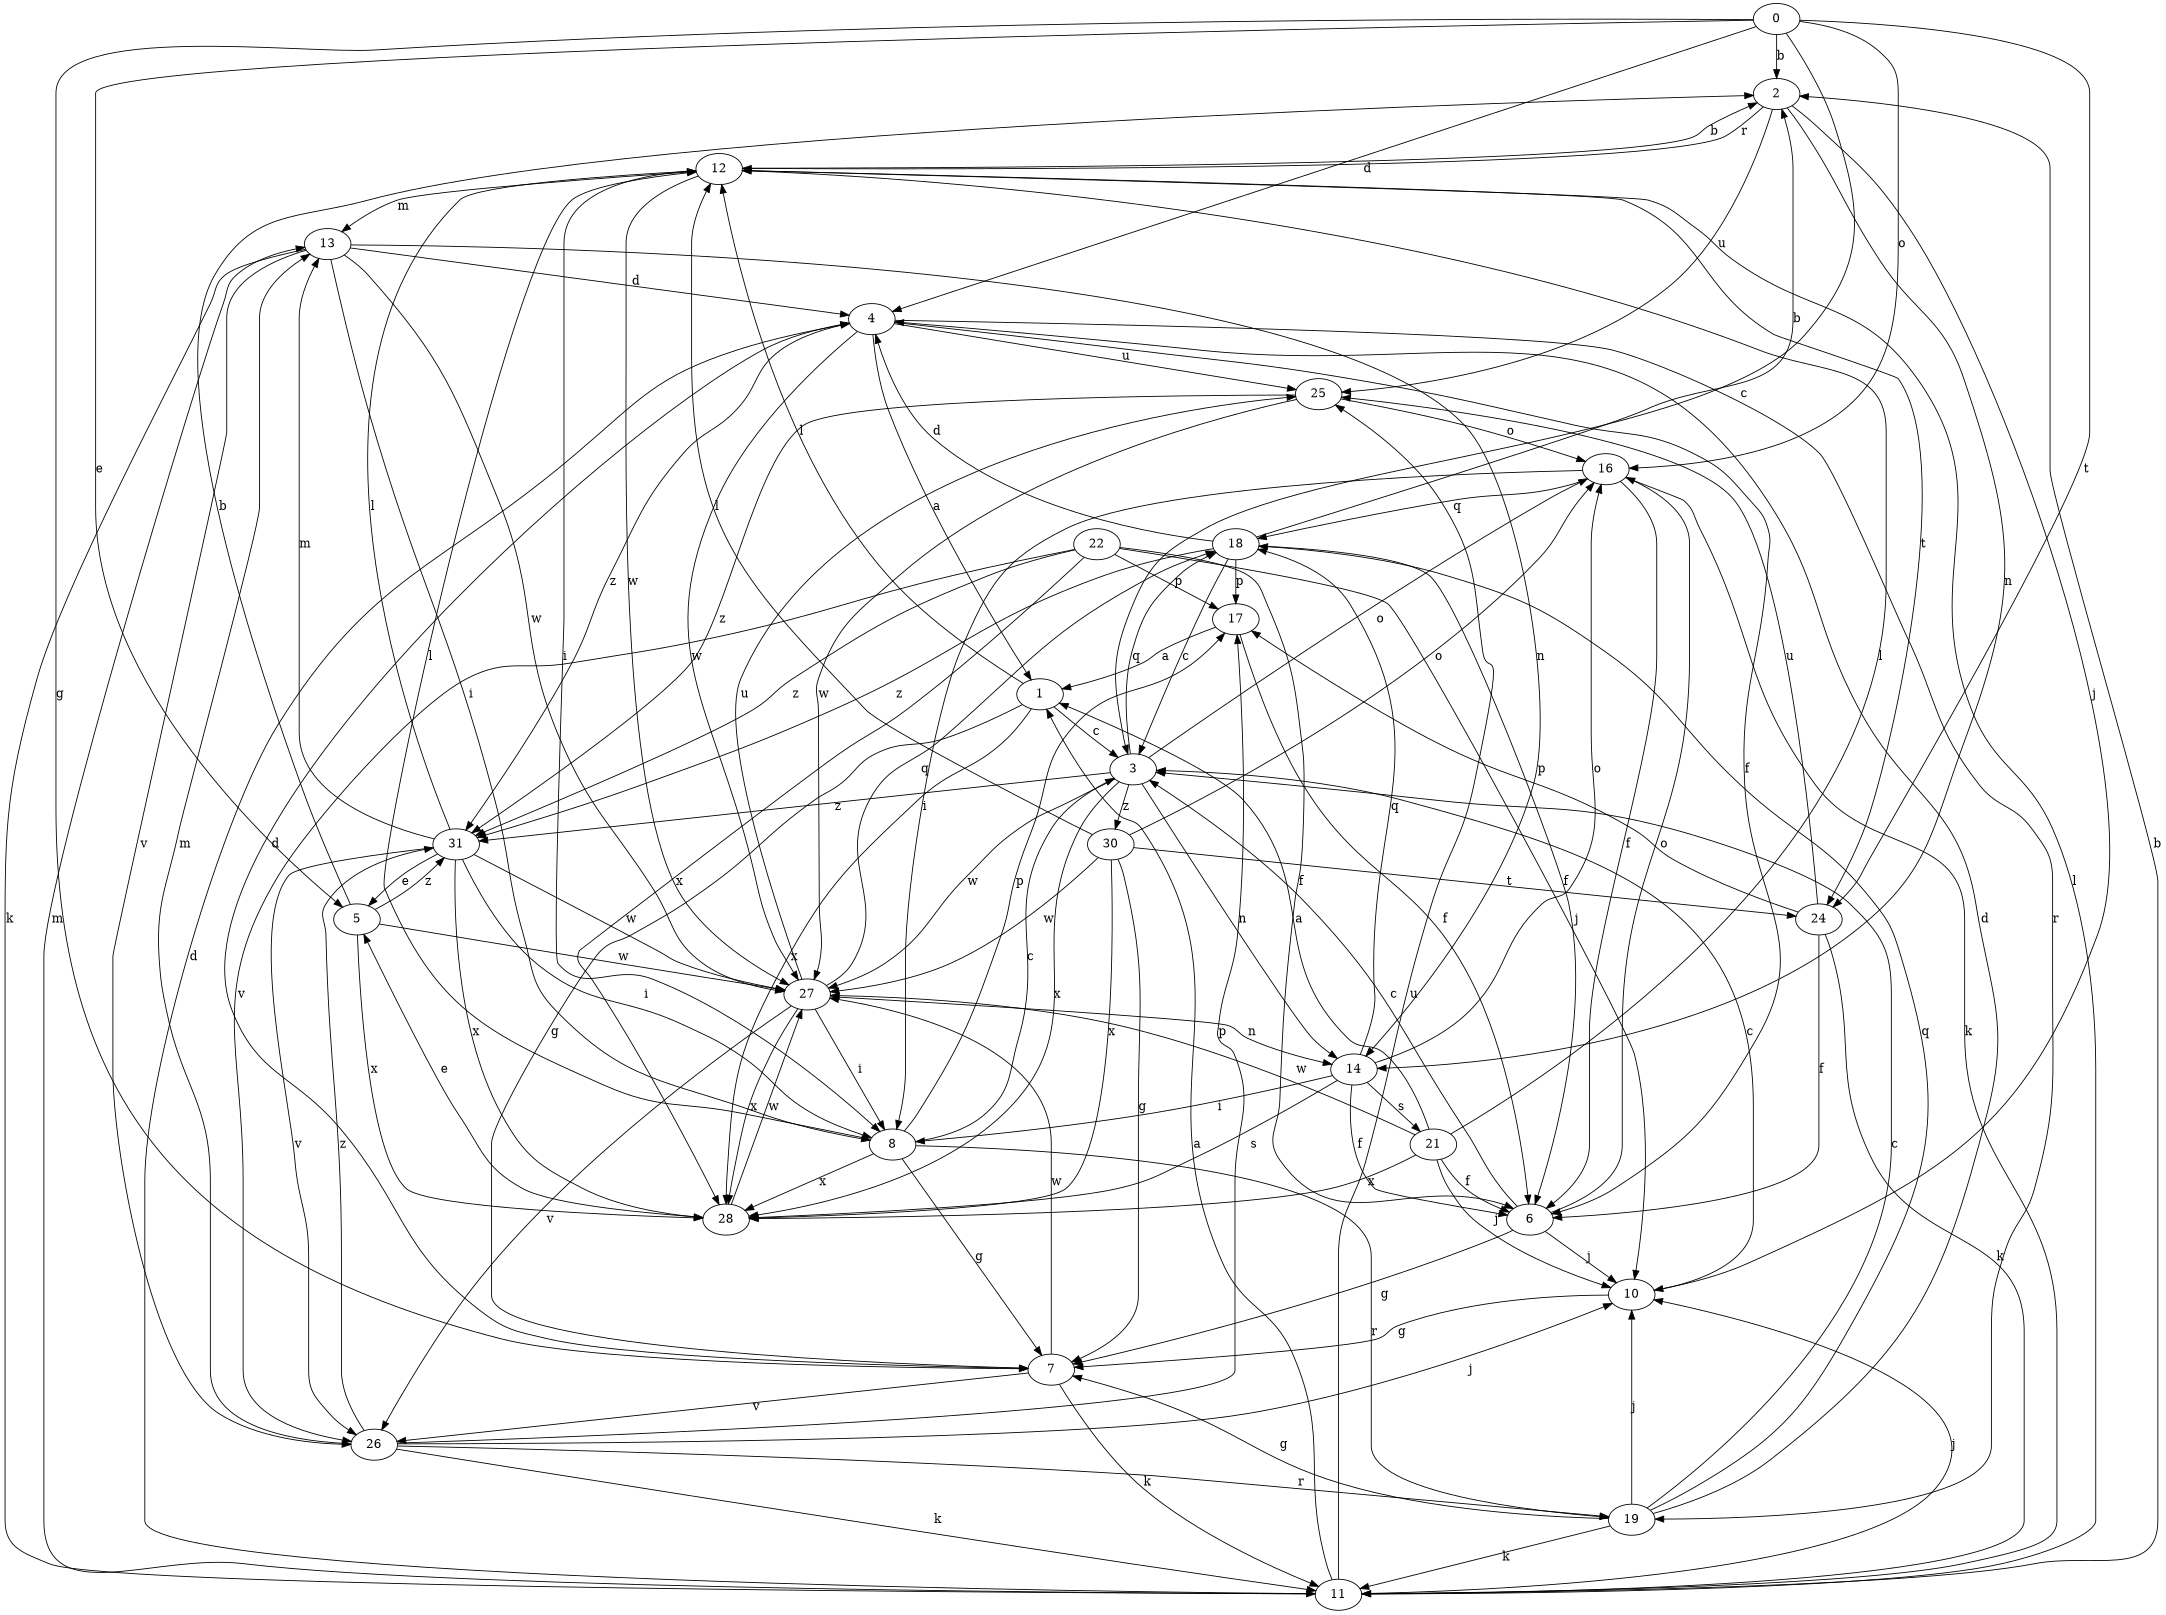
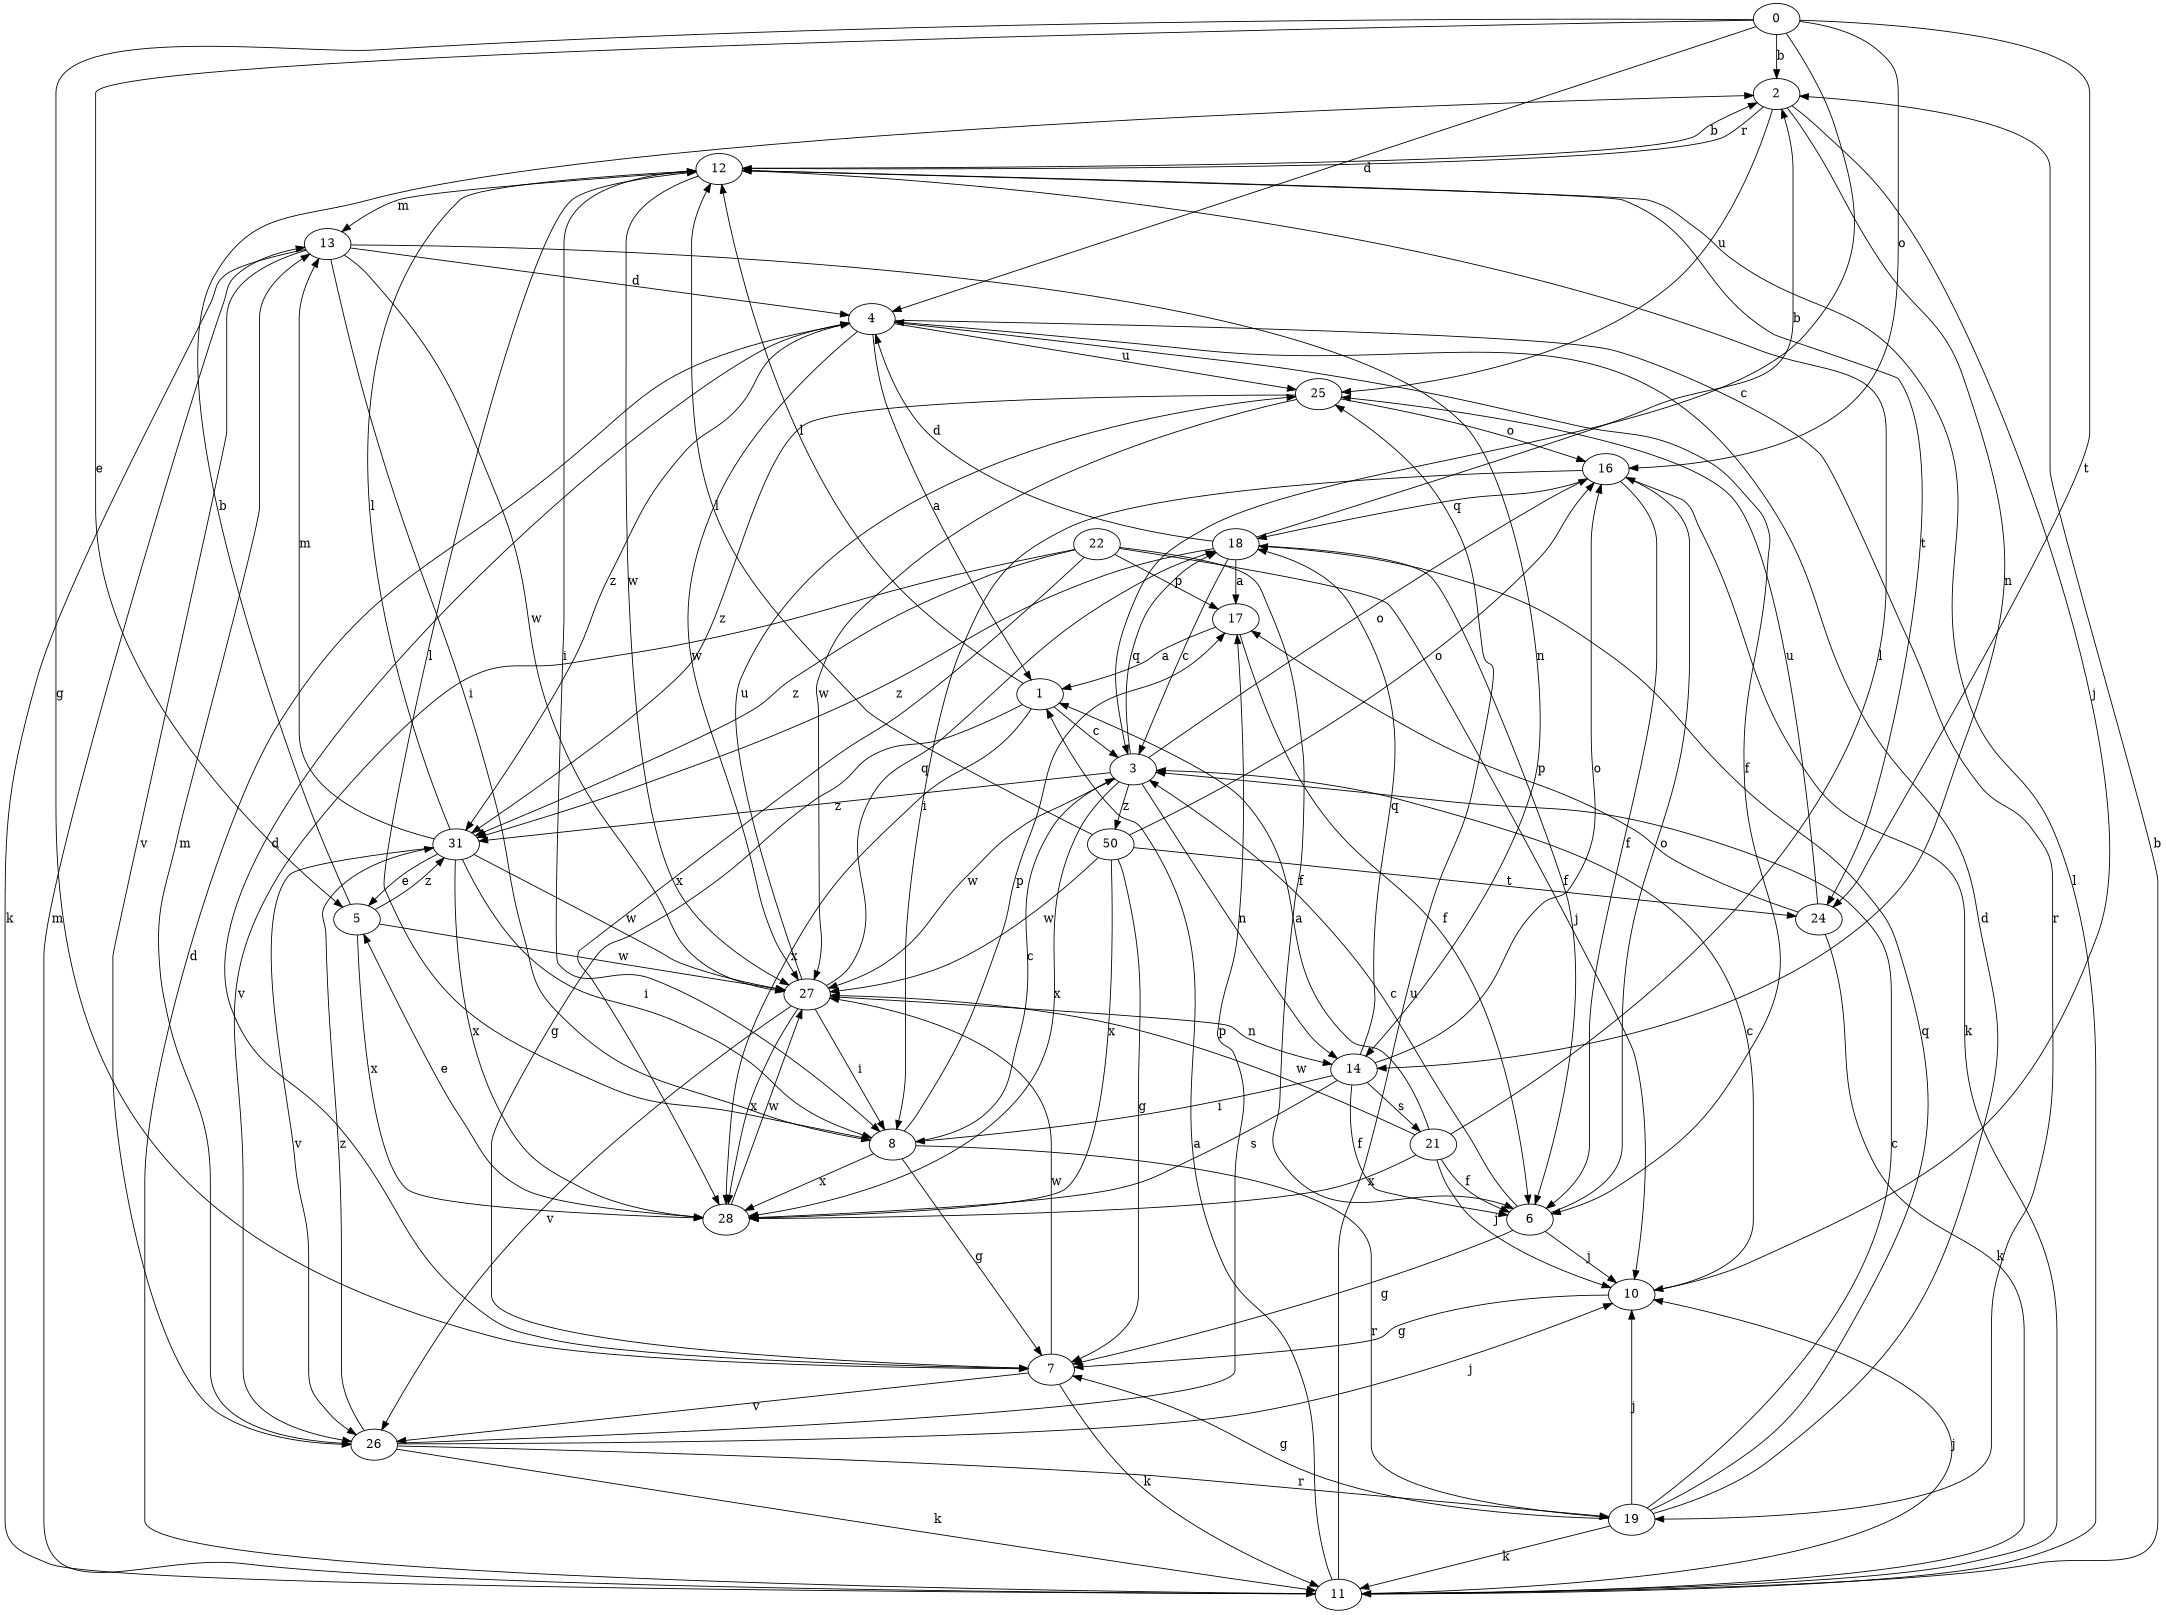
(1240, 582) -> (1240, 582)
(1111, 844) -> (1111, 844)
(1799, 1171) -> none
